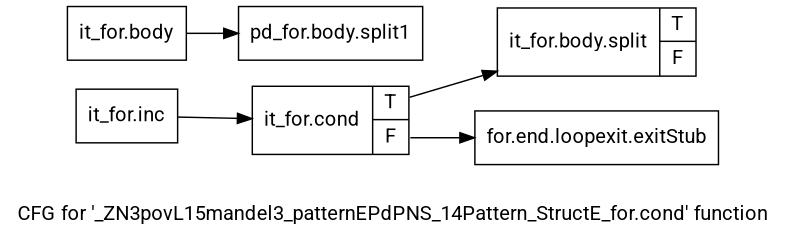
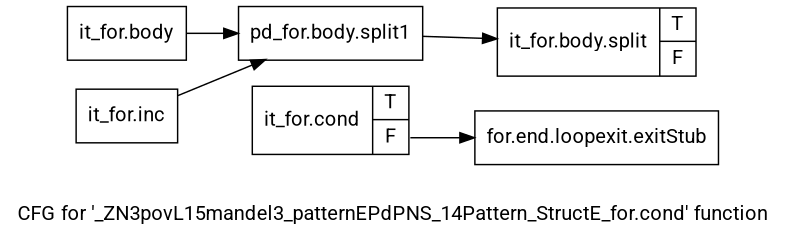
(446, 86) -> (453, 37)
(208, 118) -> (215, 80)
